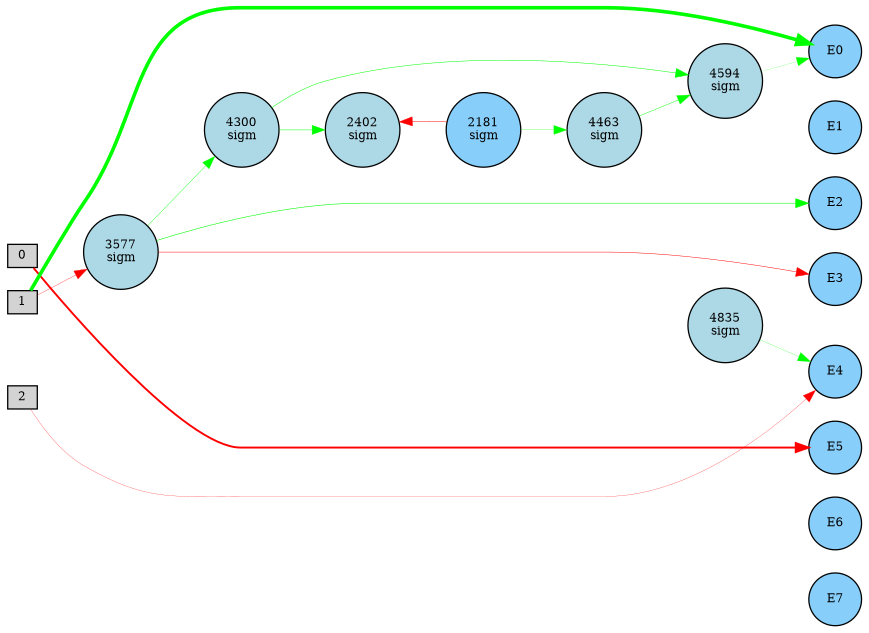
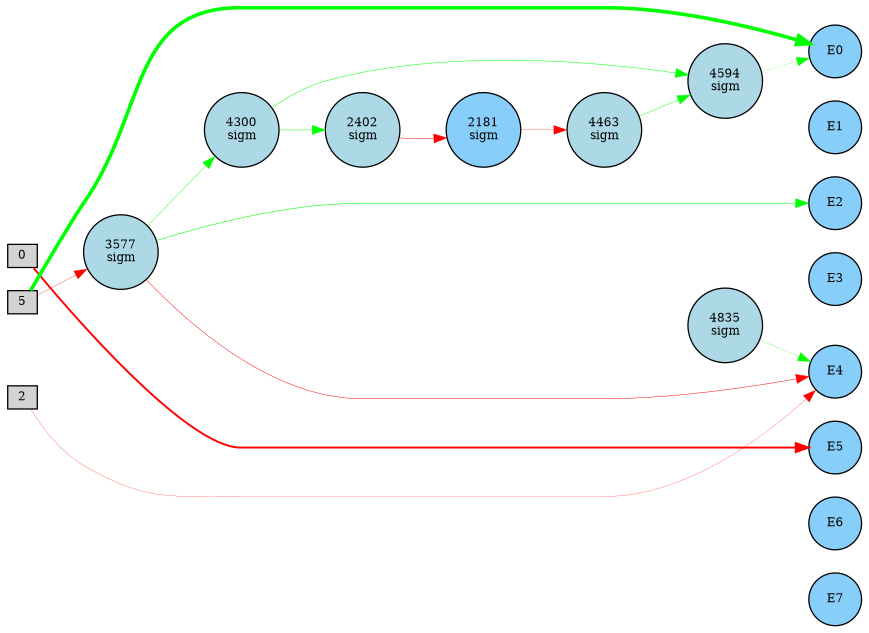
(430, 121) -> (417, 139)
(537, 130) -> (537, 130)
(478, 252) -> (453, 399)
(23, 302) -> (23, 302)
